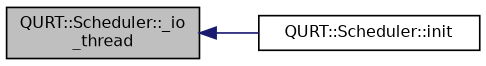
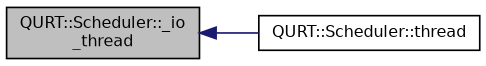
(369, 33) -> (369, 33)
